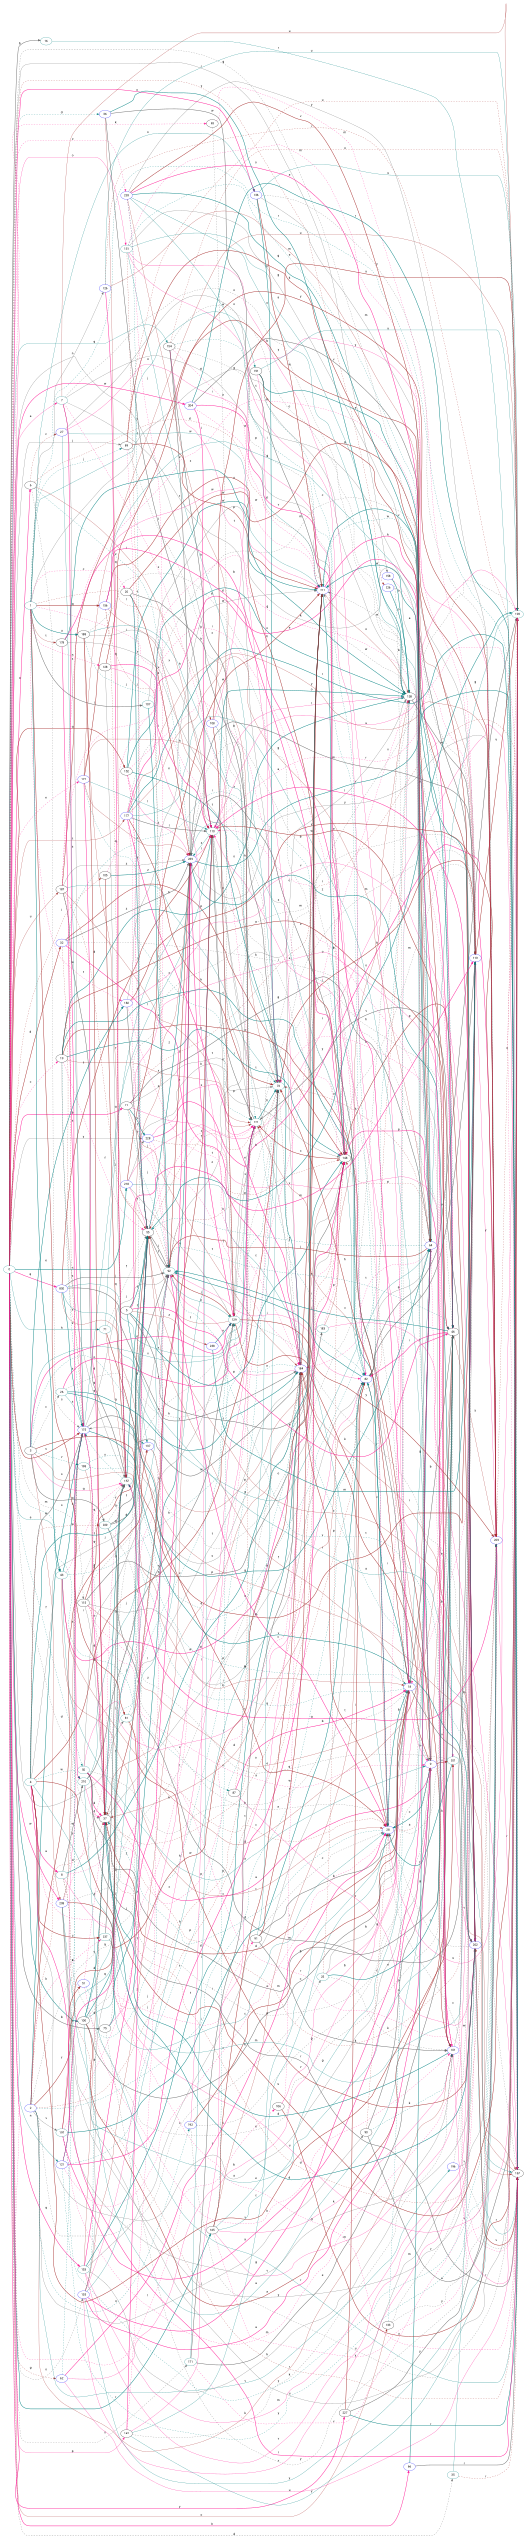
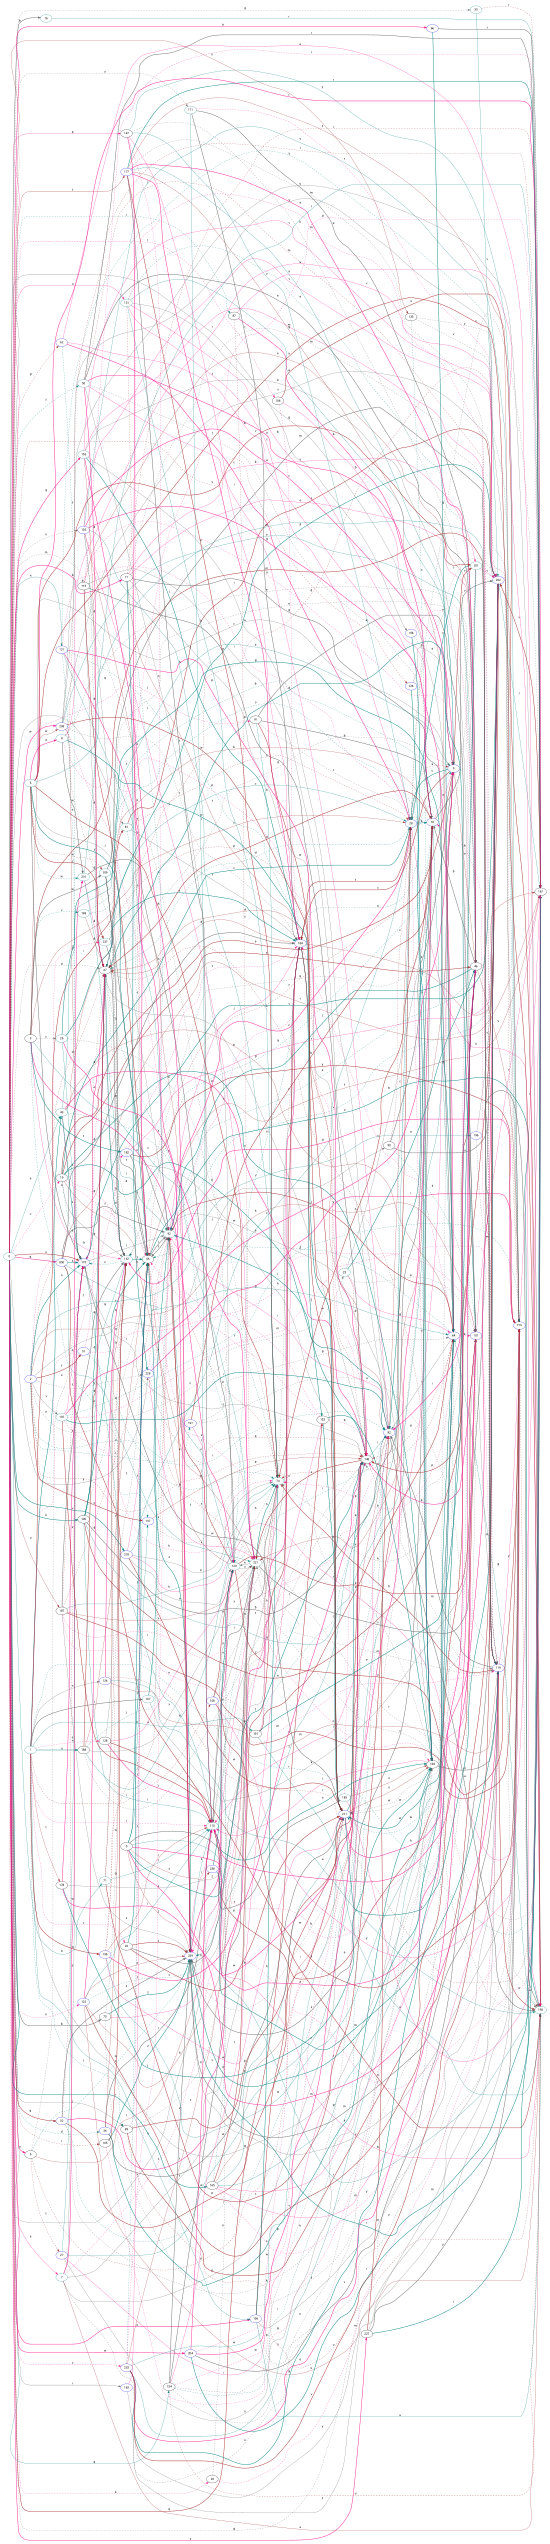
(264, 1007) -> (309, 1262)
(213, 1468) -> (250, 1011)
none -> (127, 2388)
